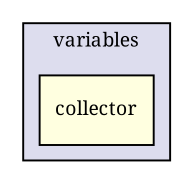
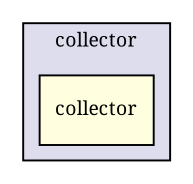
(97, 42) -> (97, 42)
